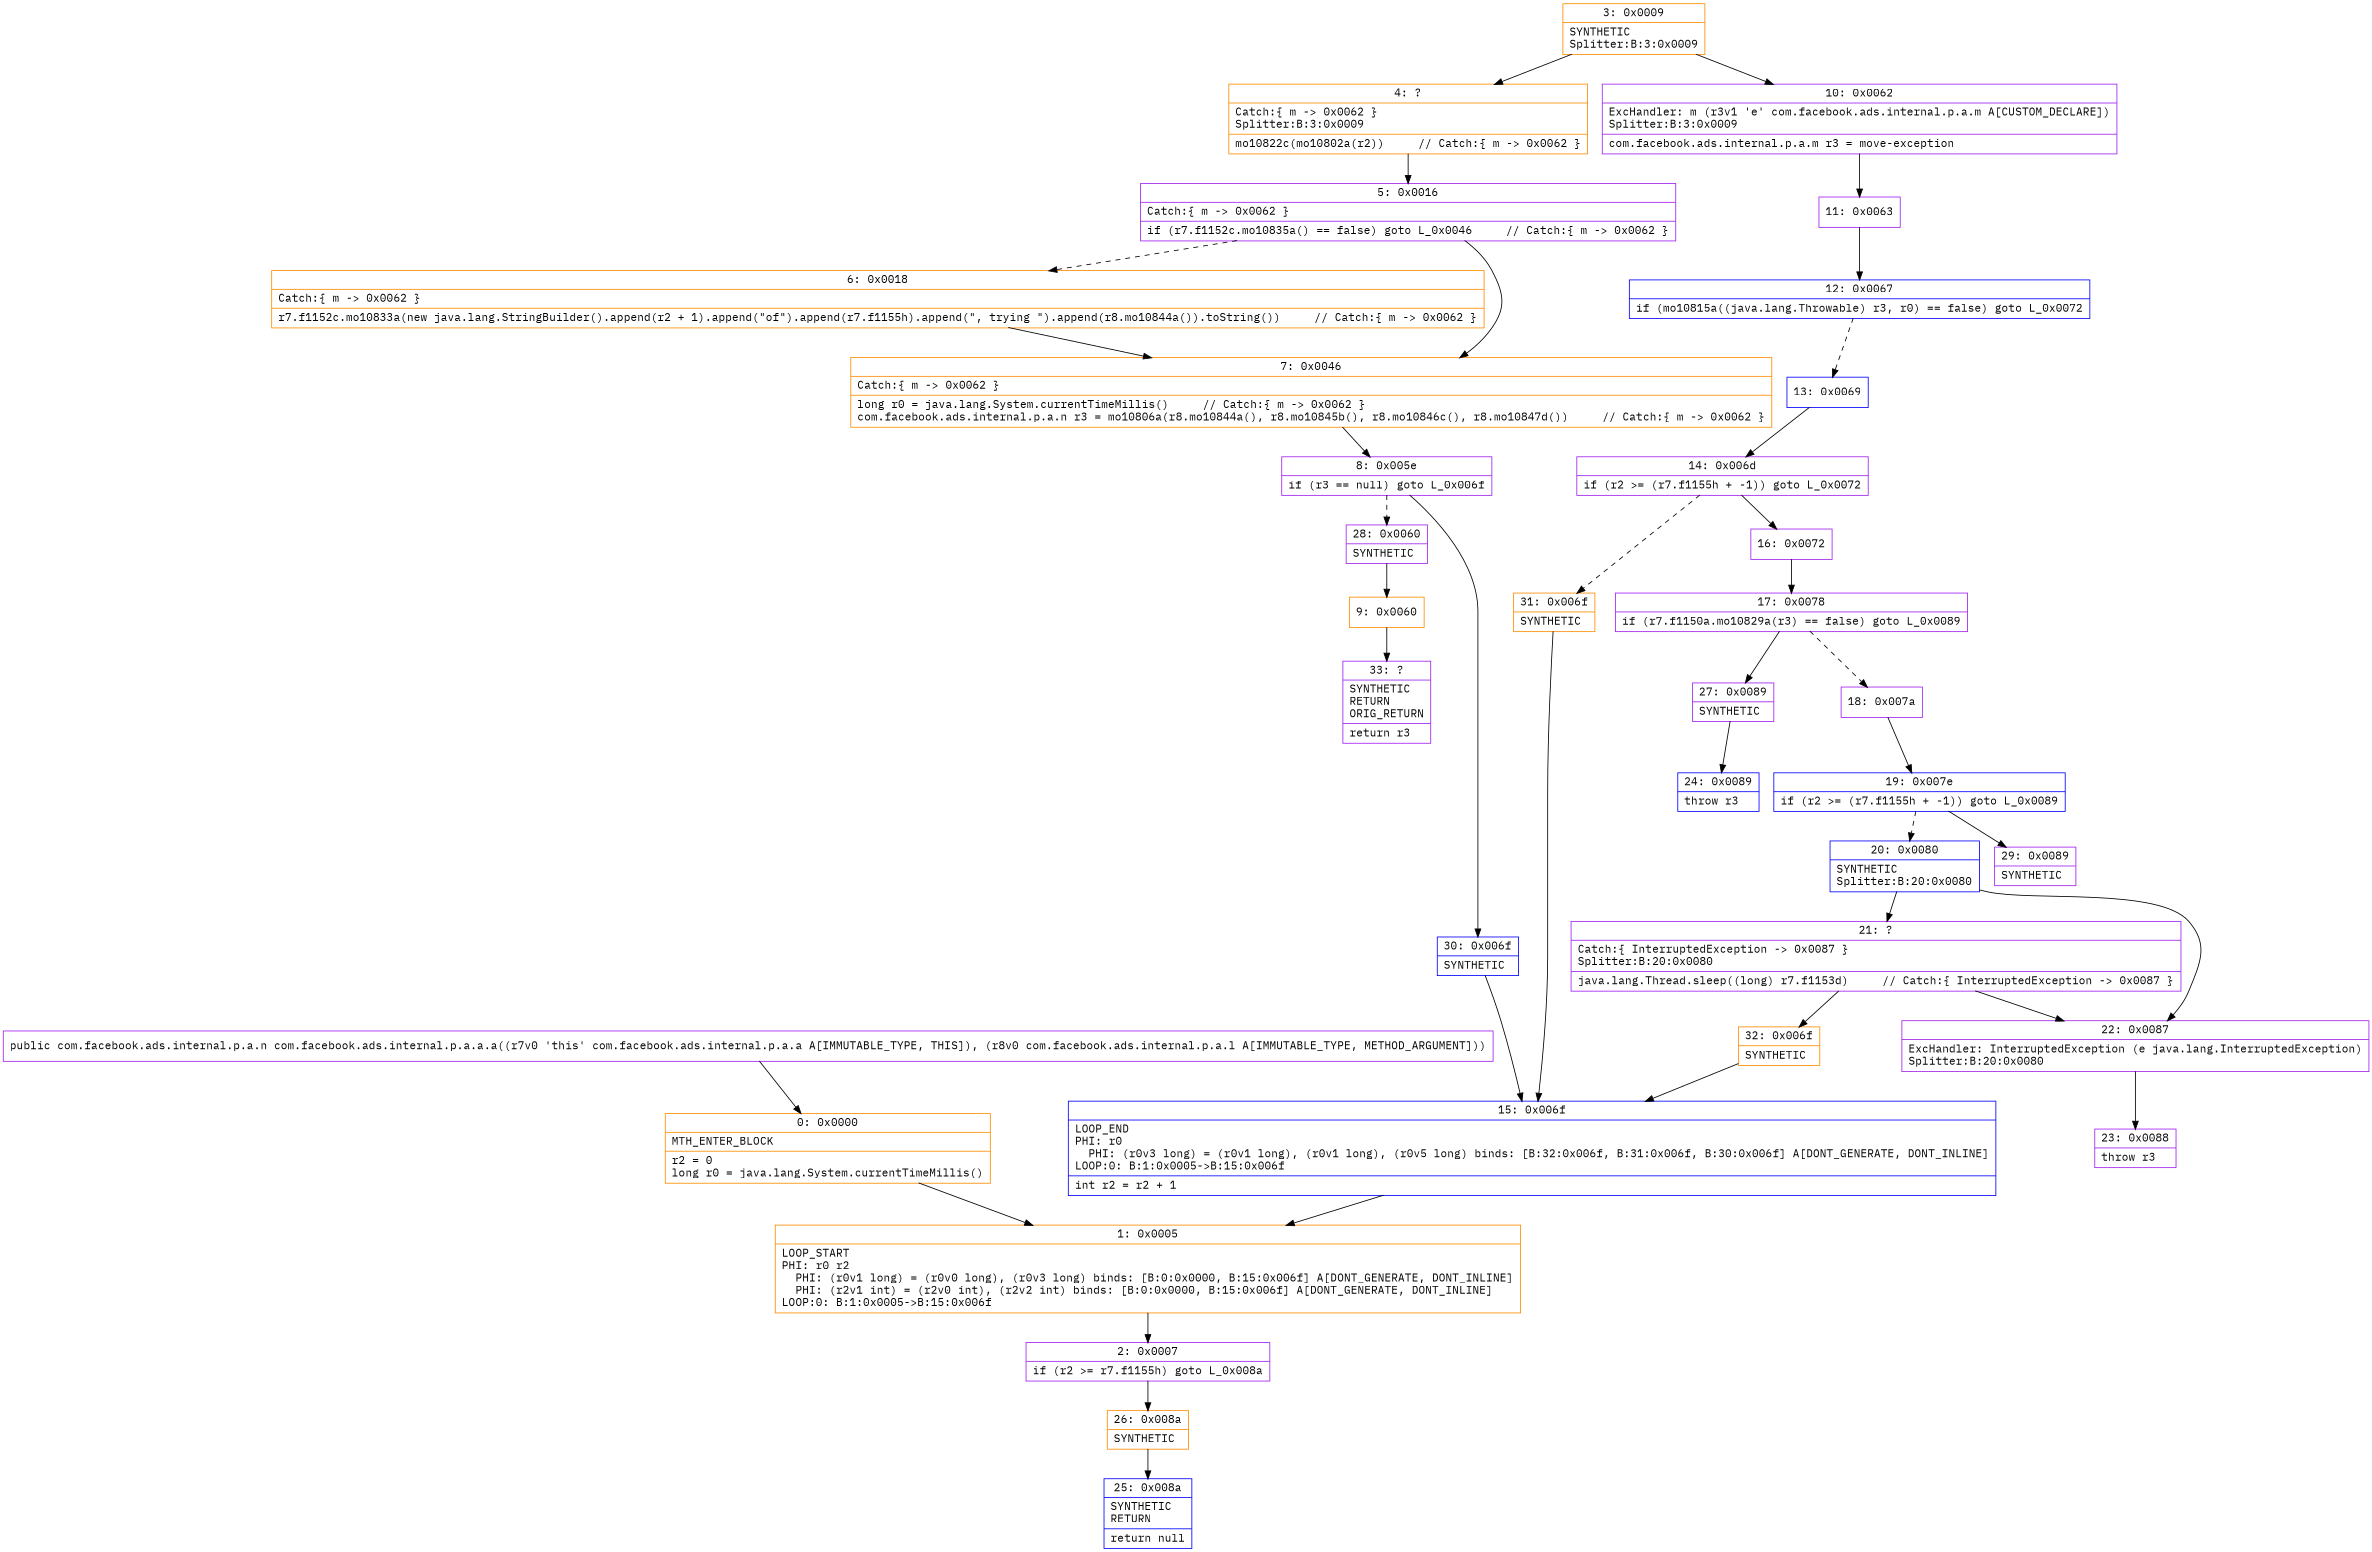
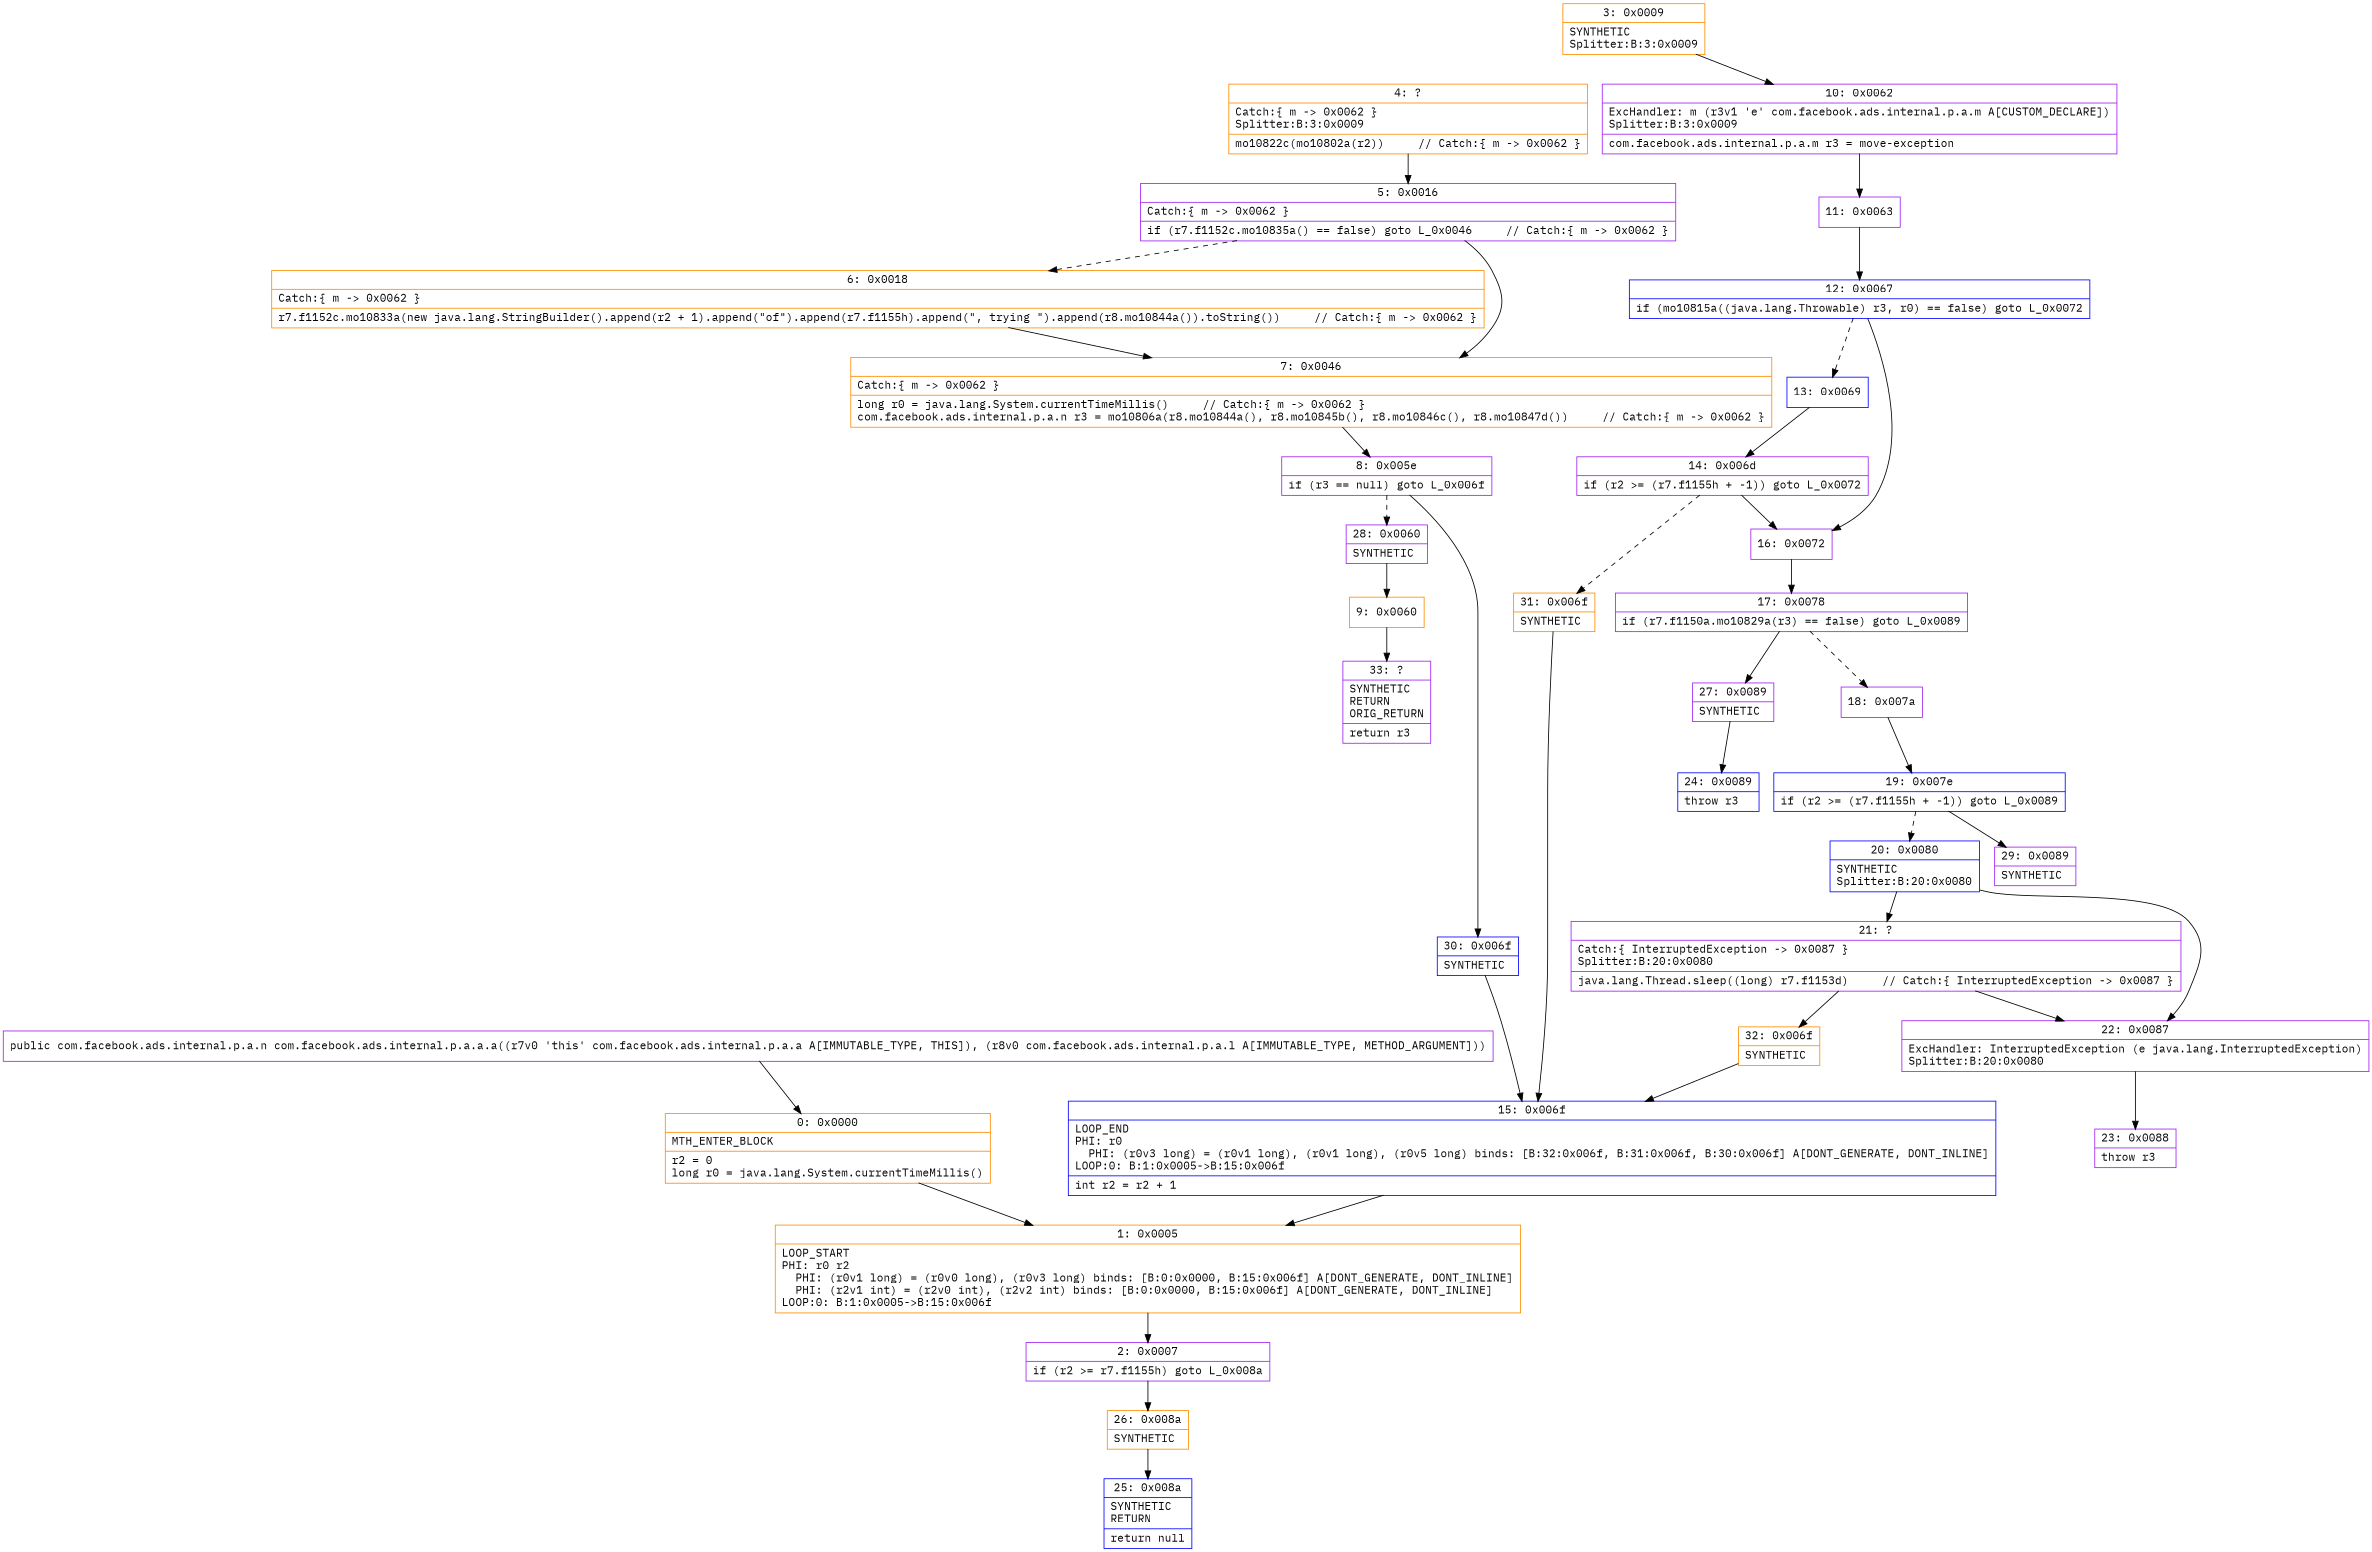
(1537, 68) -> none
none -> (1892, 431)
